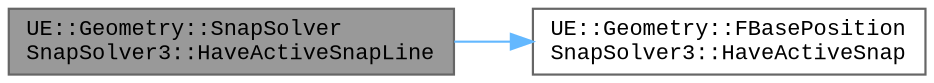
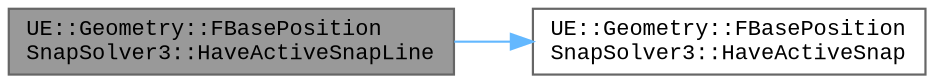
(231, 42) -> (231, 42)
